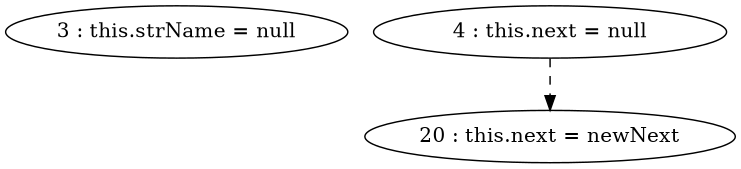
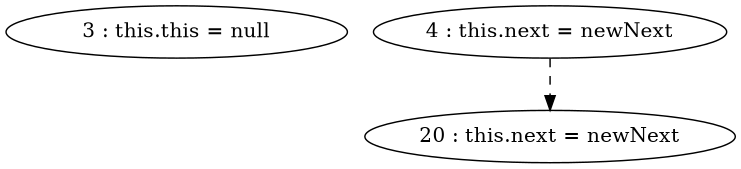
(177, 32) -> (177, 32)
(550, 32) -> (550, 32)
